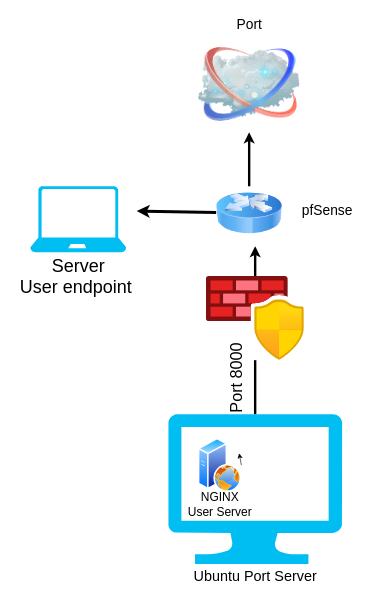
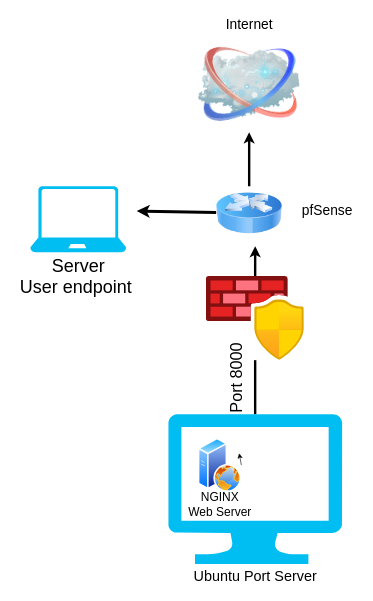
(250, 24) -> (250, 24)
(220, 504) -> (220, 504)
